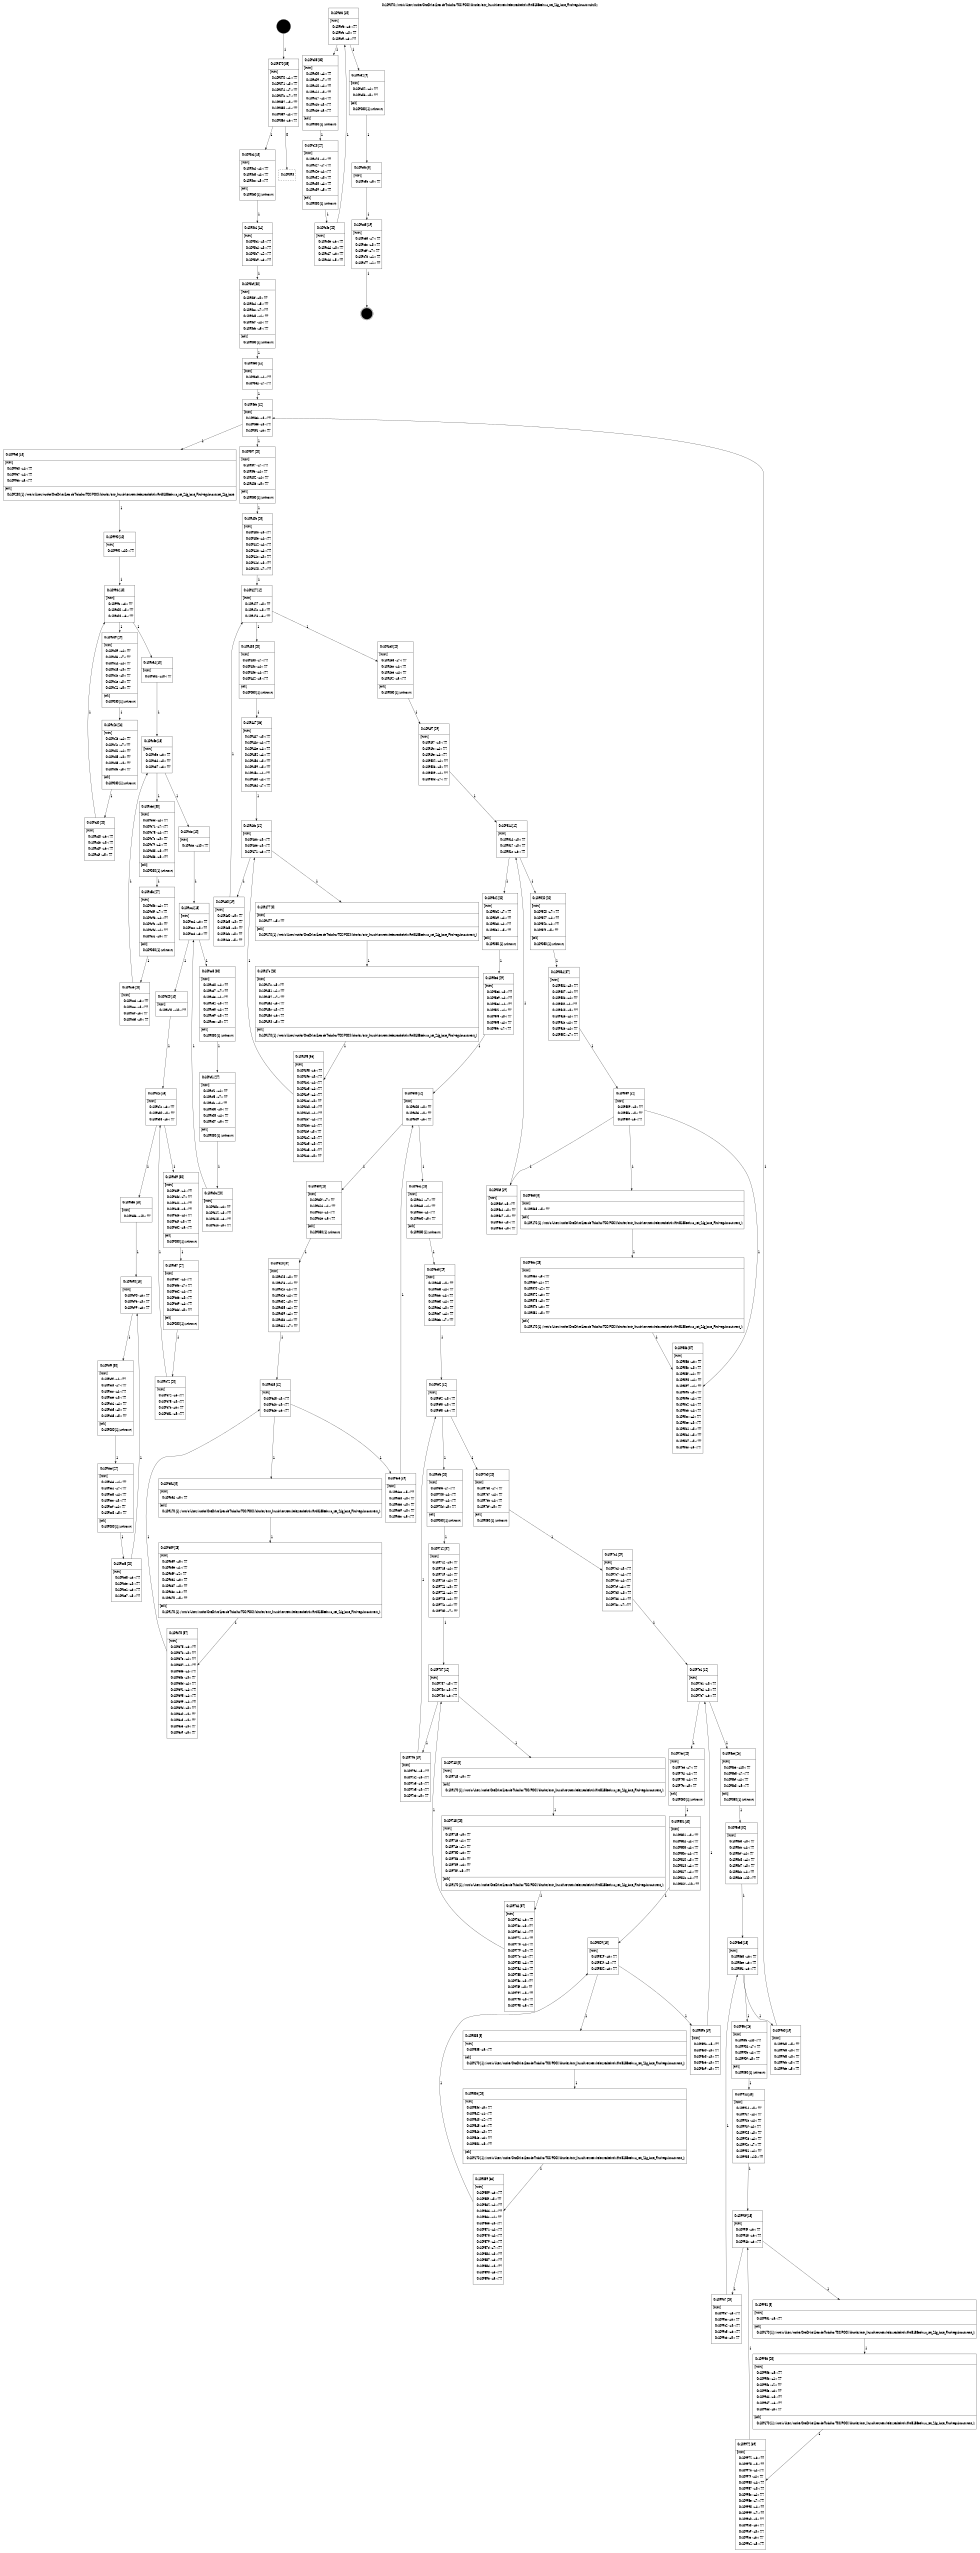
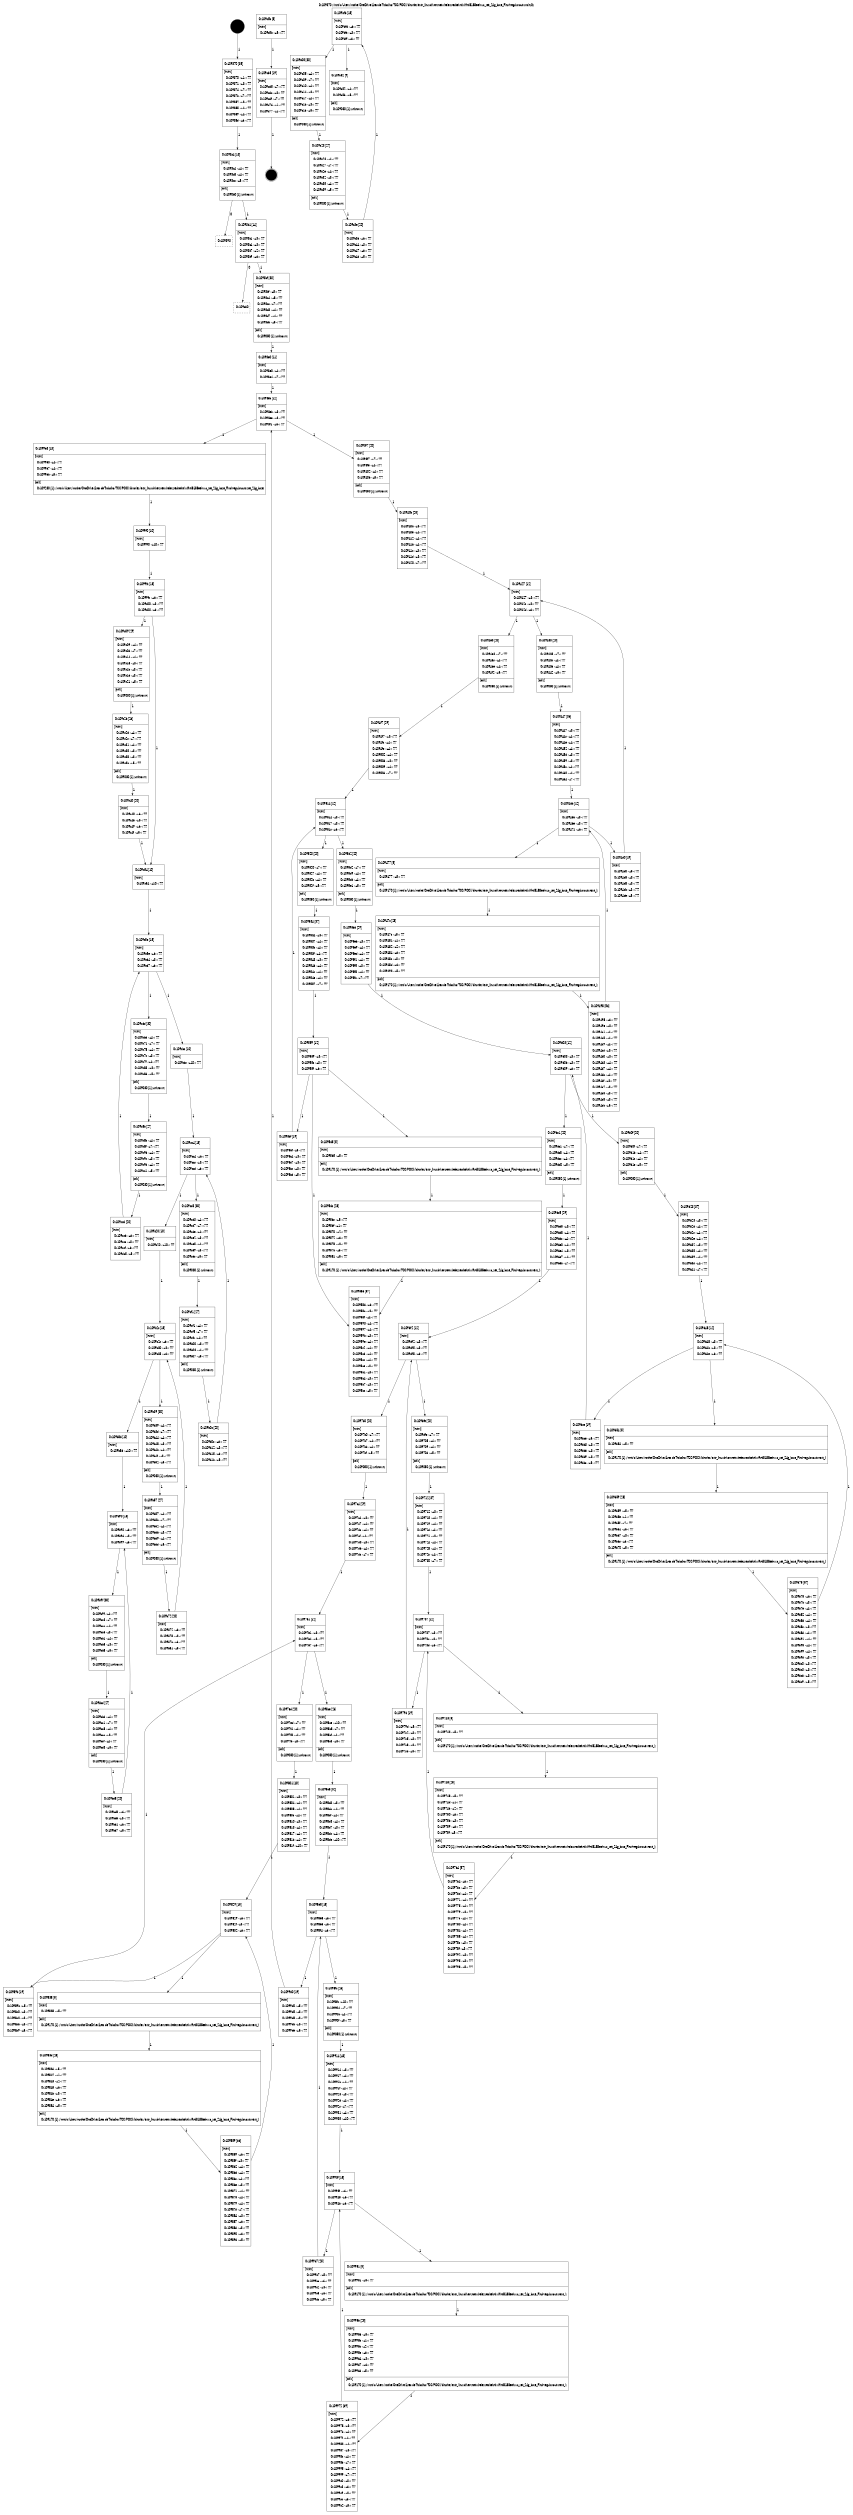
(367, 138) -> none
(286, 147) -> (229, 217)
none -> (242, 308)
(88, 720) -> (142, 851)
